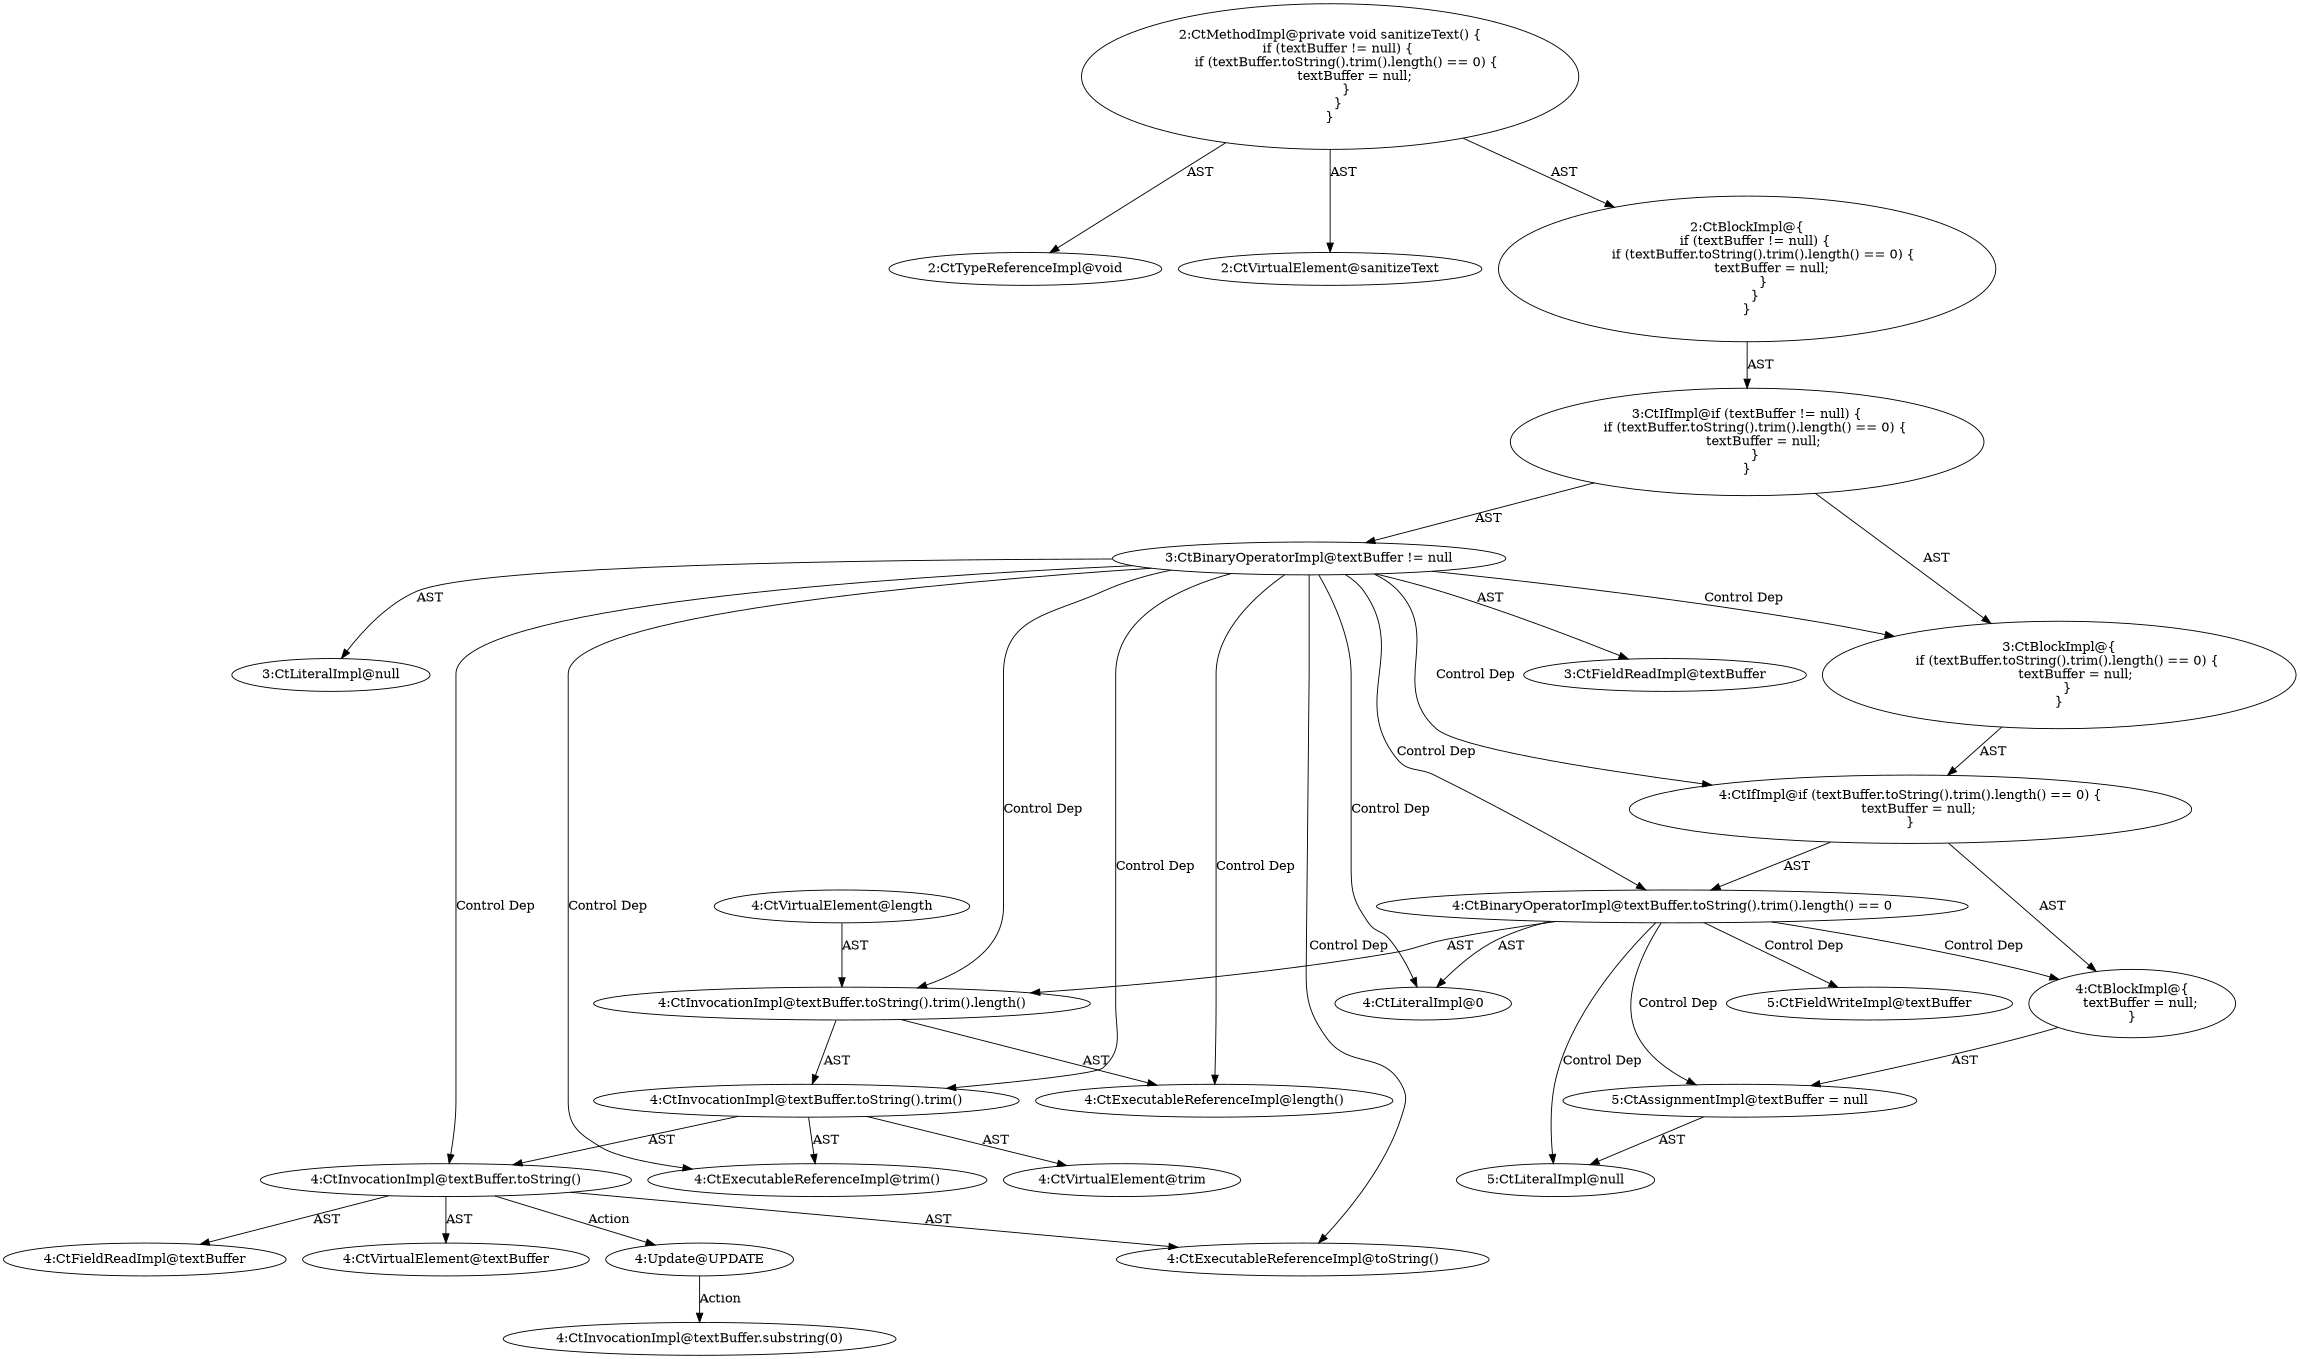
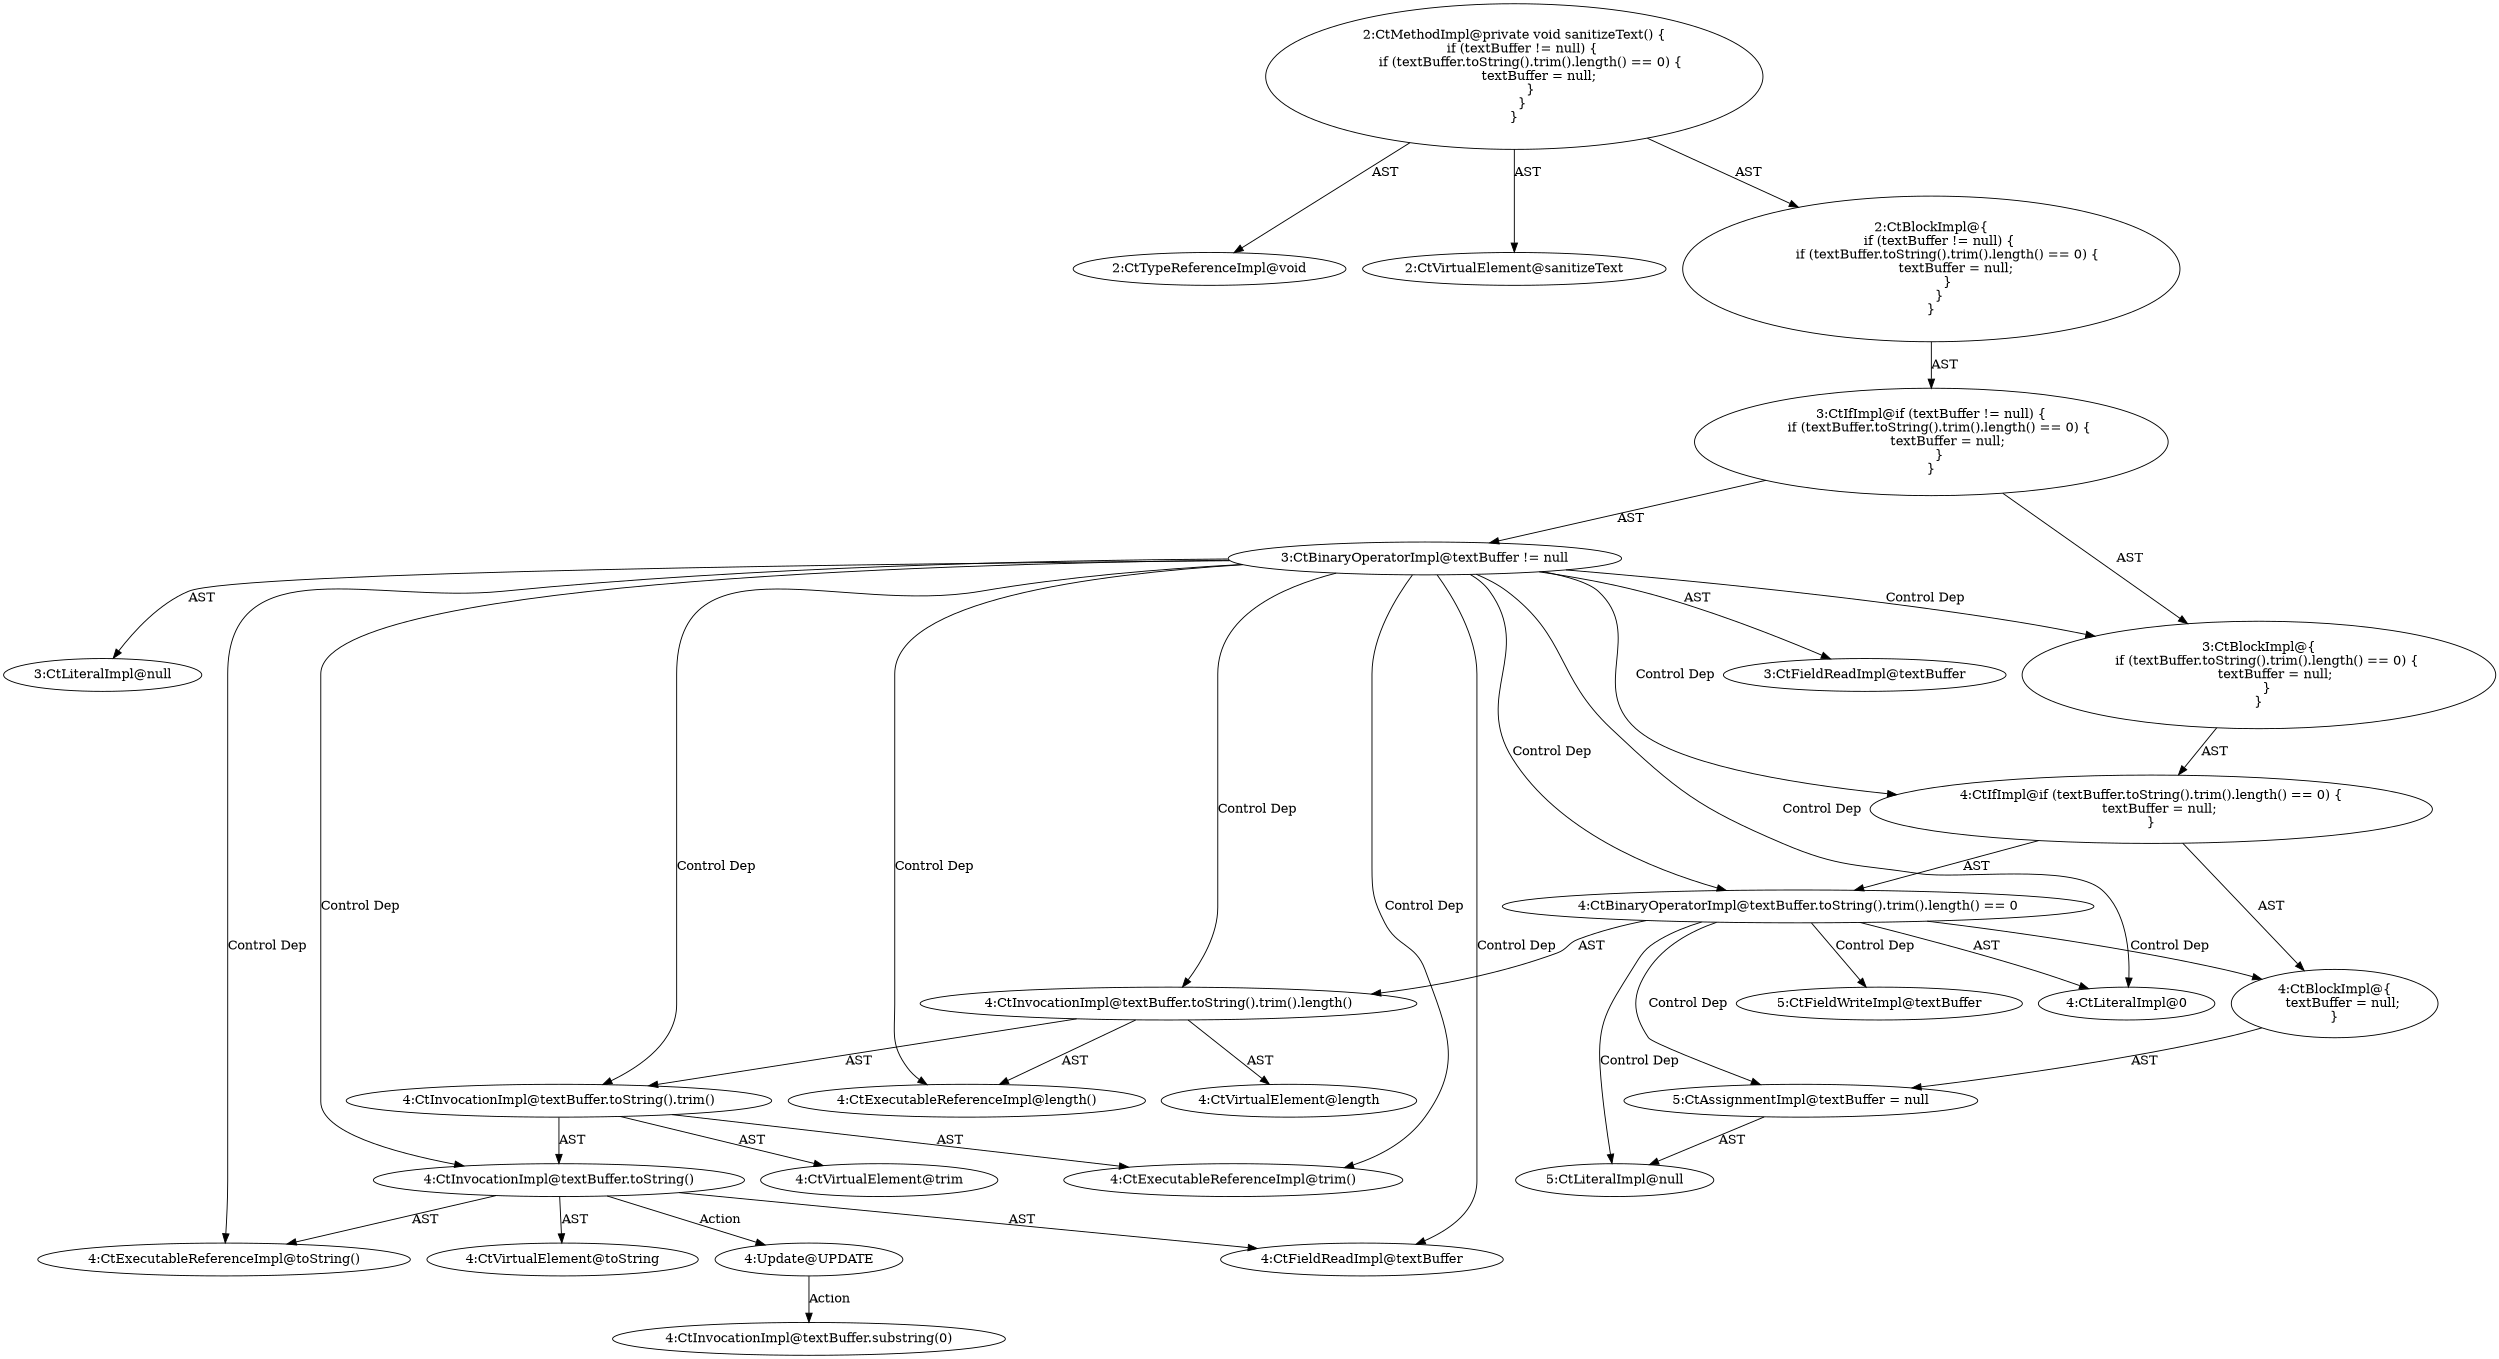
none -> (1477, 915)
(842, 950) -> (1225, 1049)
(446, 1260) -> (563, 1260)
